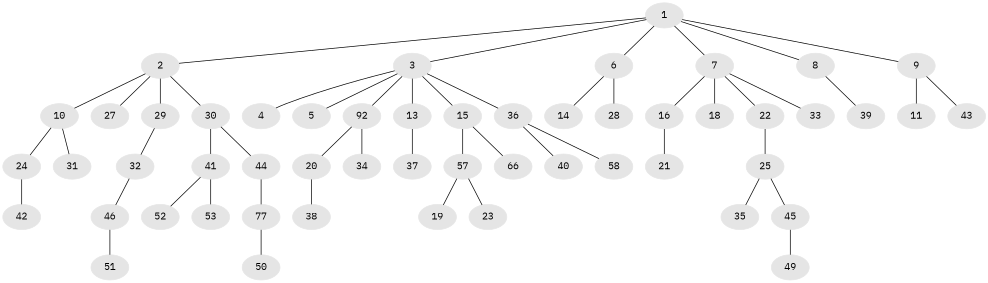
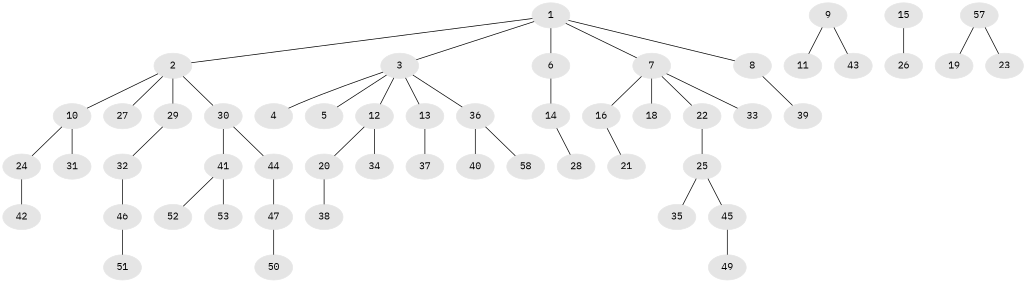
(790, 41) -> none
(437, 91) -> none
(614, 91) -> (564, 141)
(362, 116) -> (374, 116)
(463, 141) -> none
(513, 167) -> (904, 66)
(261, 217) -> (274, 217)
